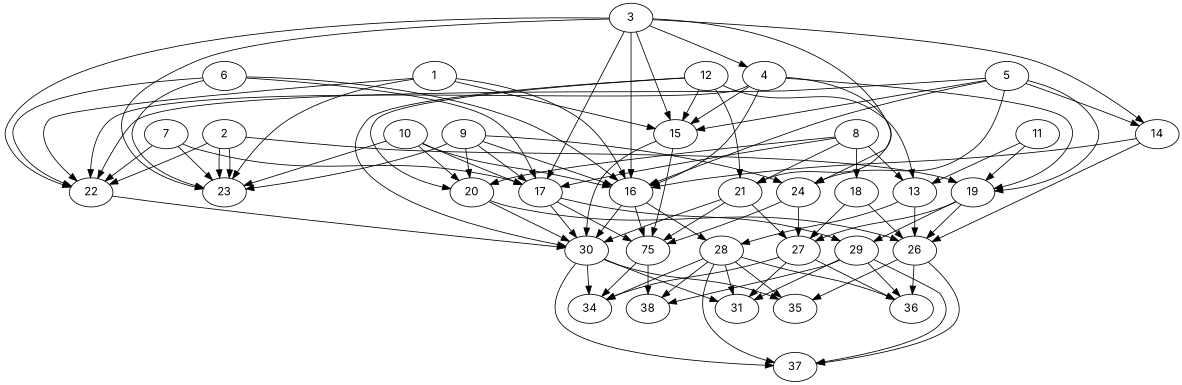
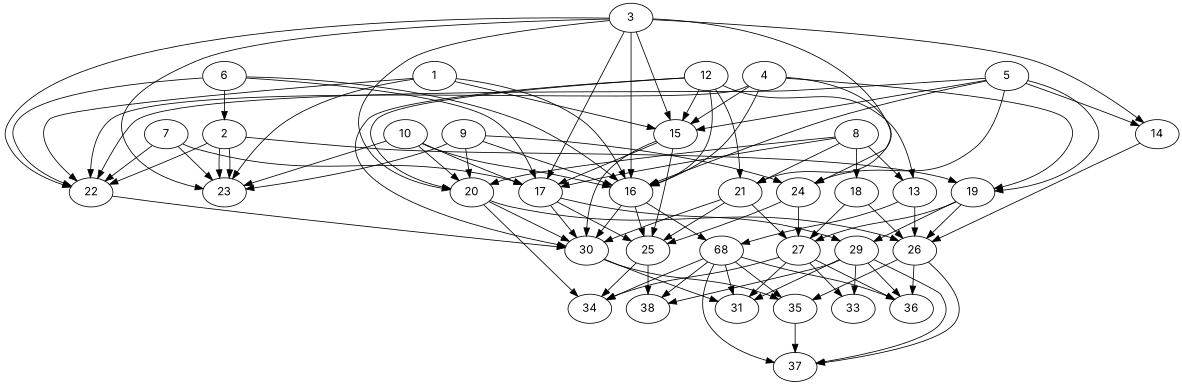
(695, 44) -> (412, 58)
(1038, 134) -> none
(132, 135) -> (224, 101)
(498, 160) -> (593, 169)
(898, 162) -> (706, 146)
(648, 251) -> (648, 251)
(722, 251) -> (722, 251)
(588, 276) -> (530, 250)
none -> (853, 309)
(627, 350) -> (795, 334)
